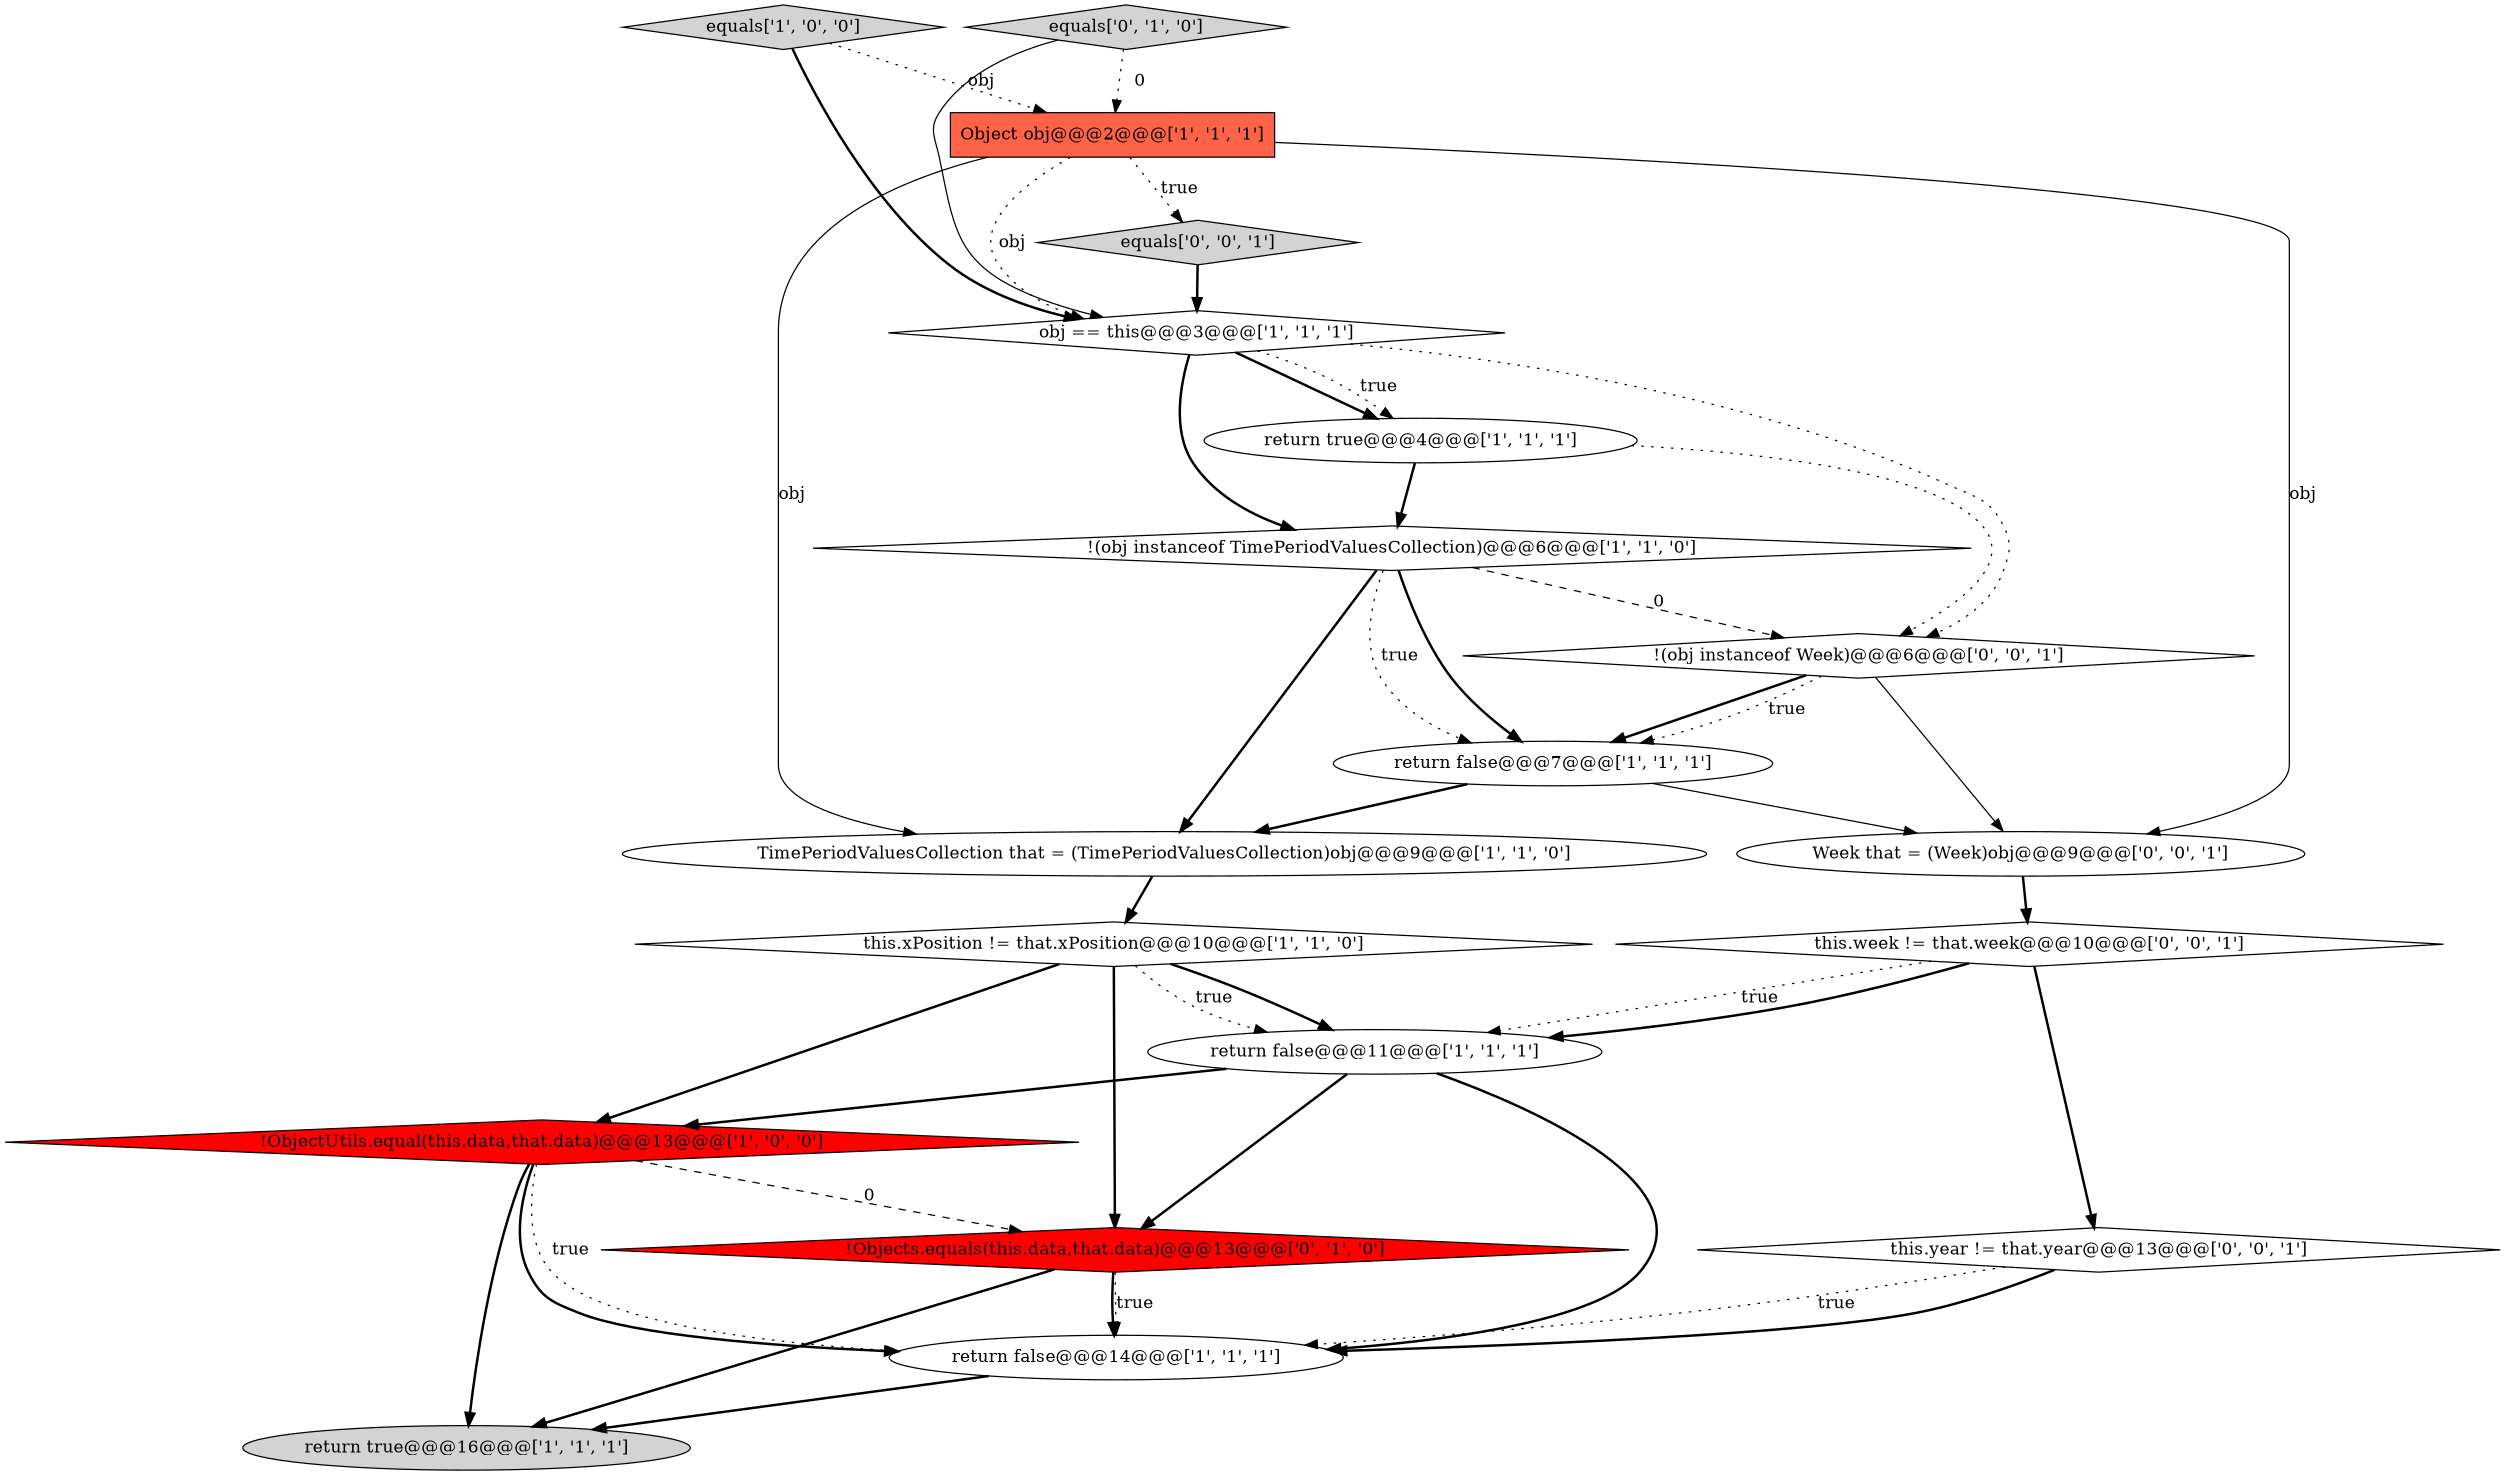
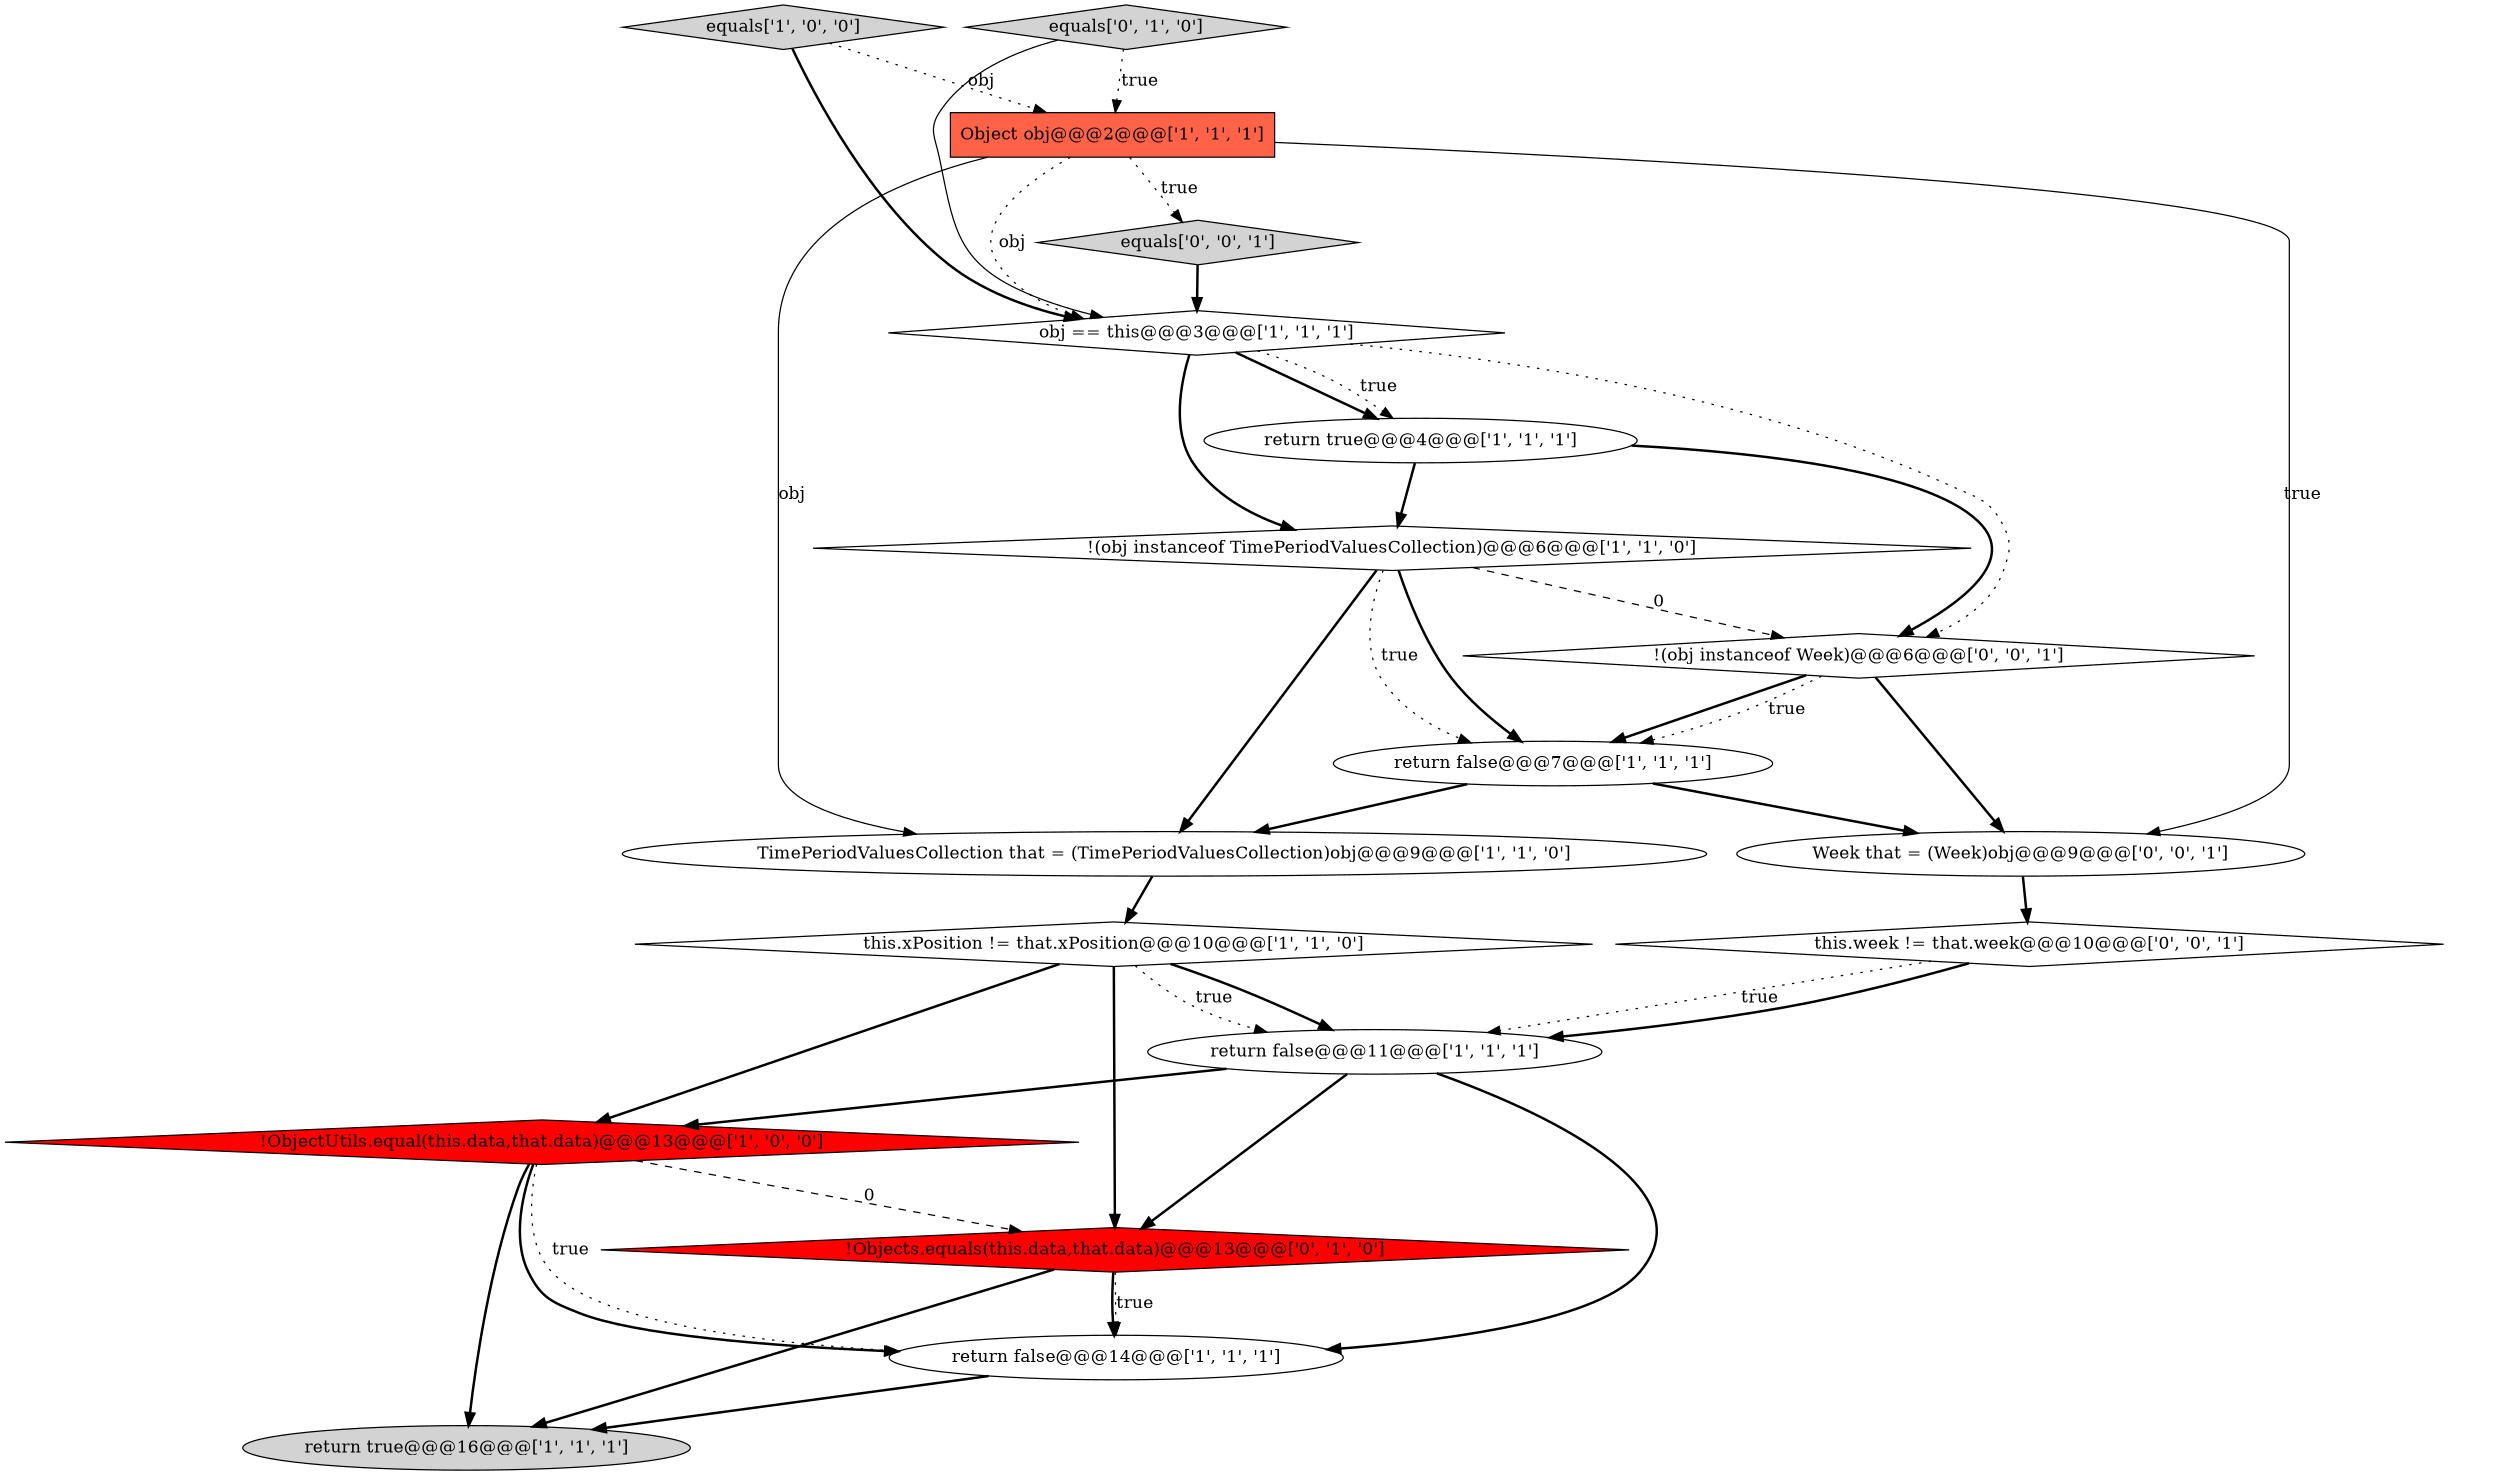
(1140, 81) -> (1140, 81)
(1884, 478) -> (1884, 478)
(2303, 494) -> (2303, 494)
(1935, 749) -> (1935, 749)
(1779, 807) -> (1779, 807)
(2099, 1250) -> none
